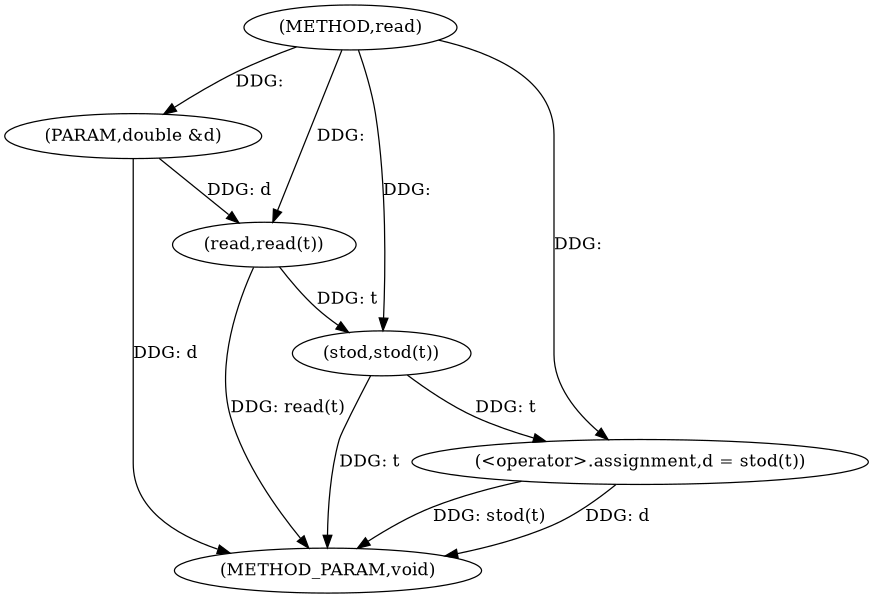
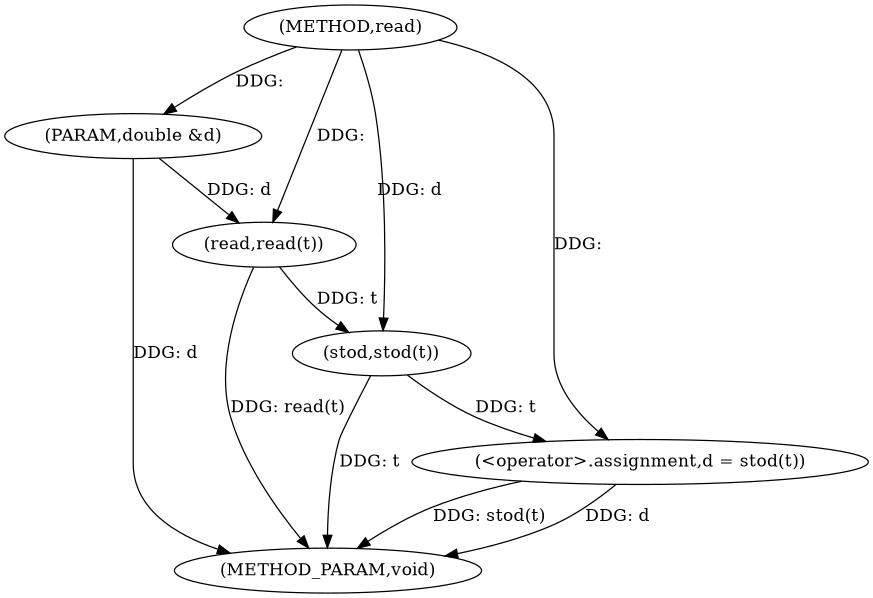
(410, 190) -> (410, 190)
